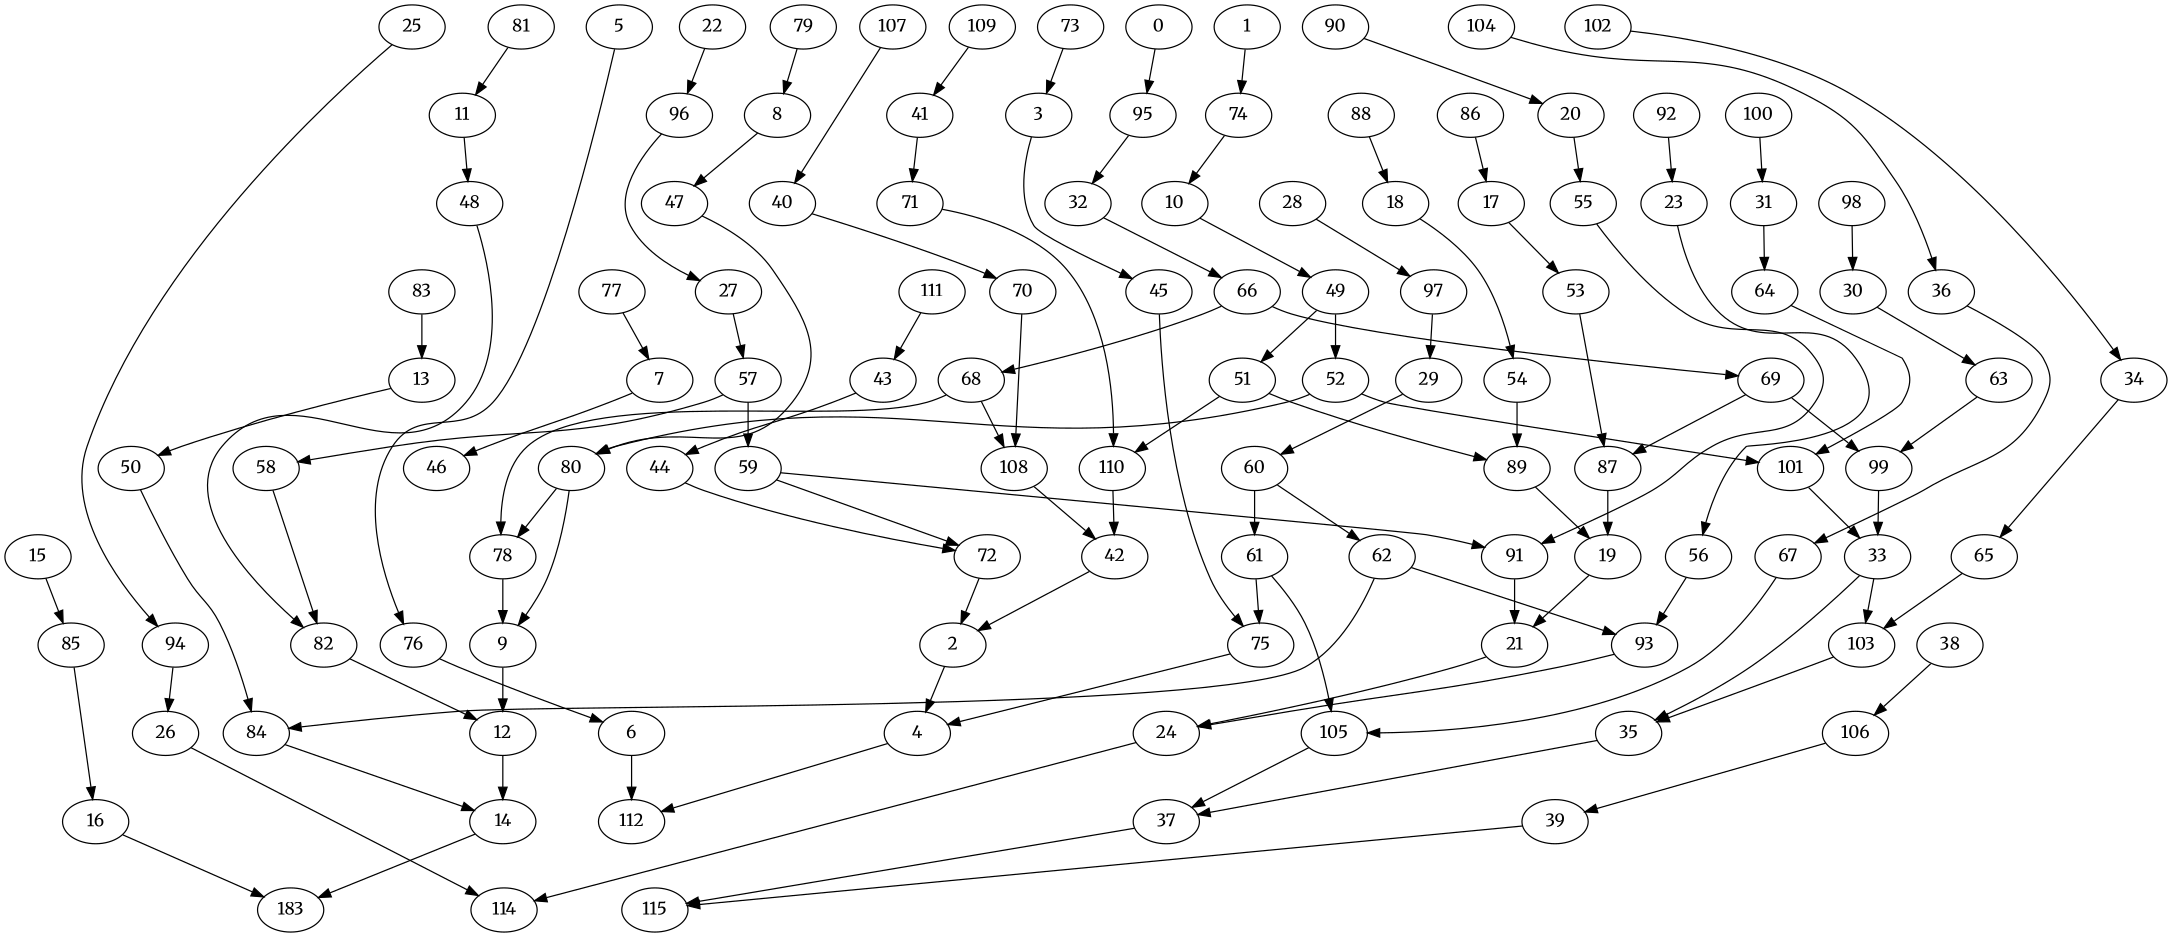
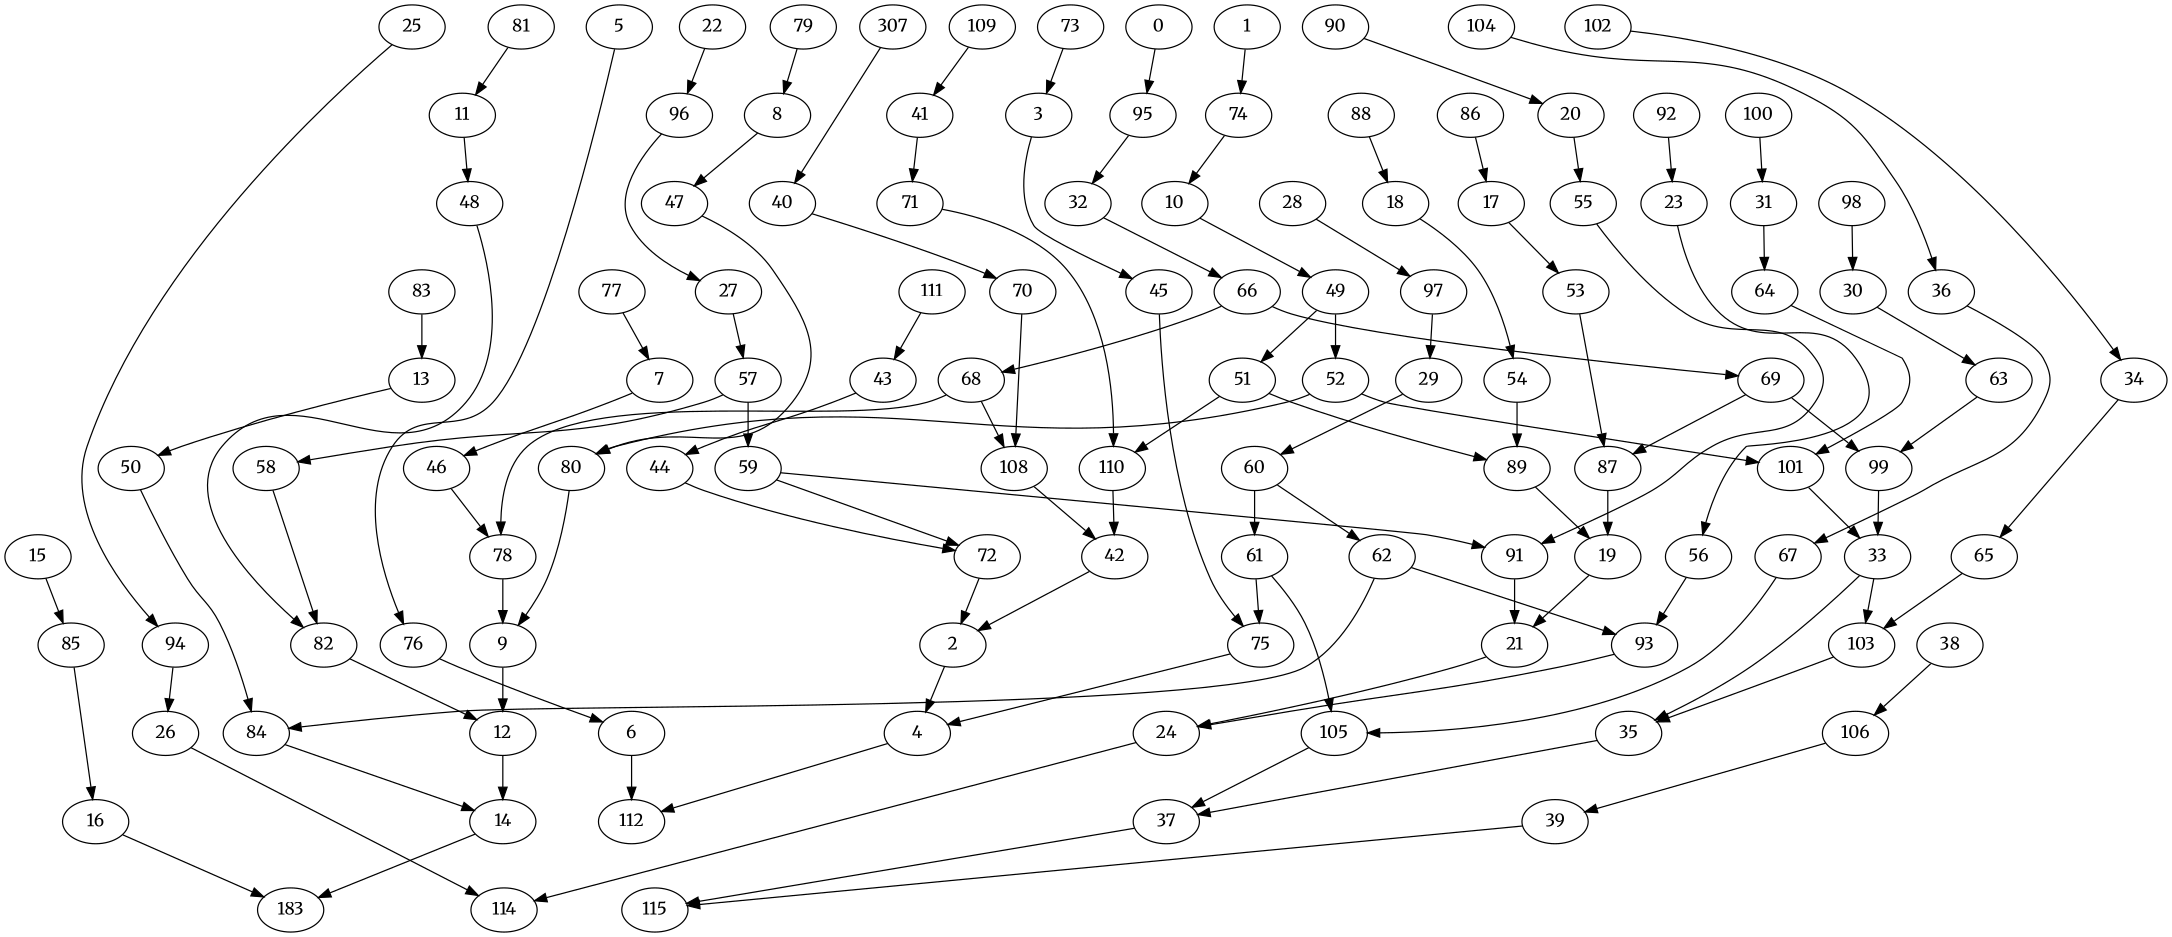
(893, 27) -> (893, 27)
(541, 508) -> (466, 508)
